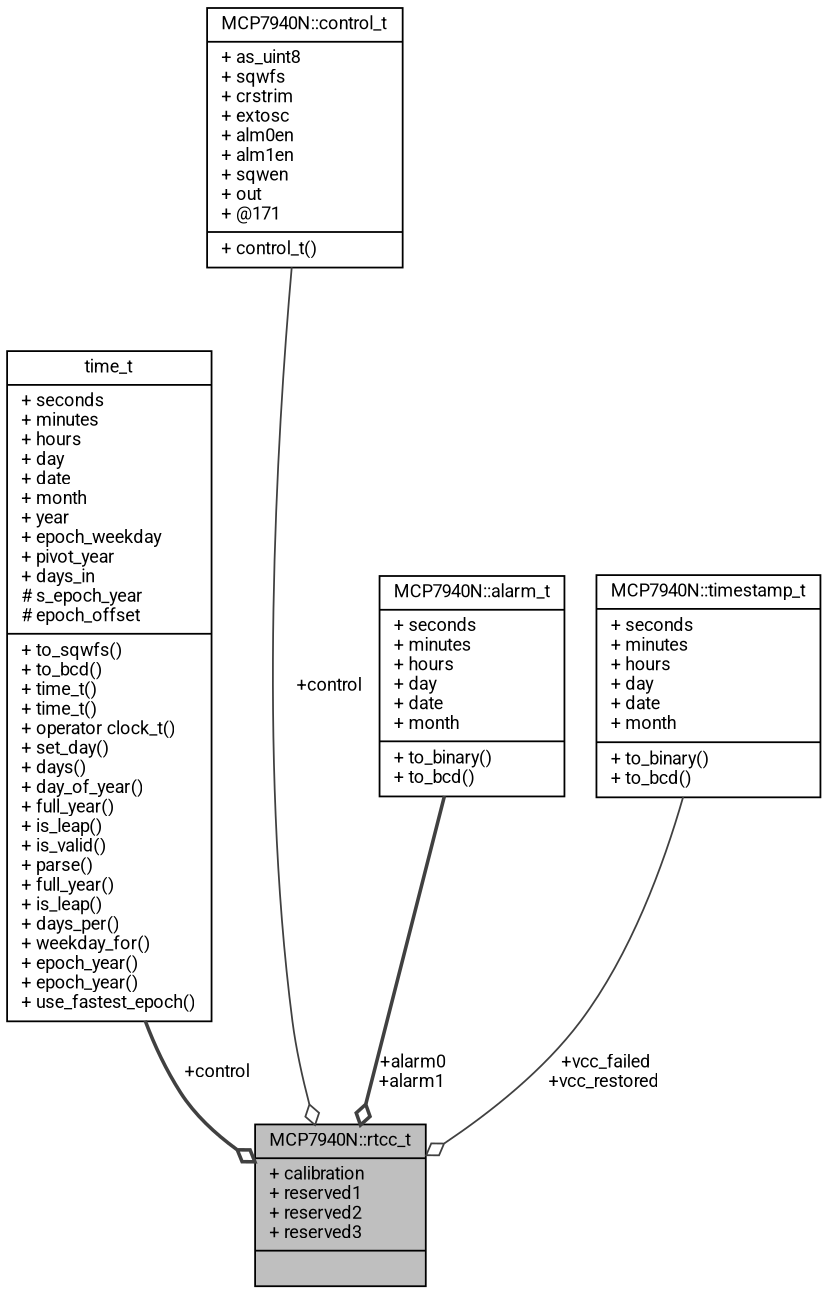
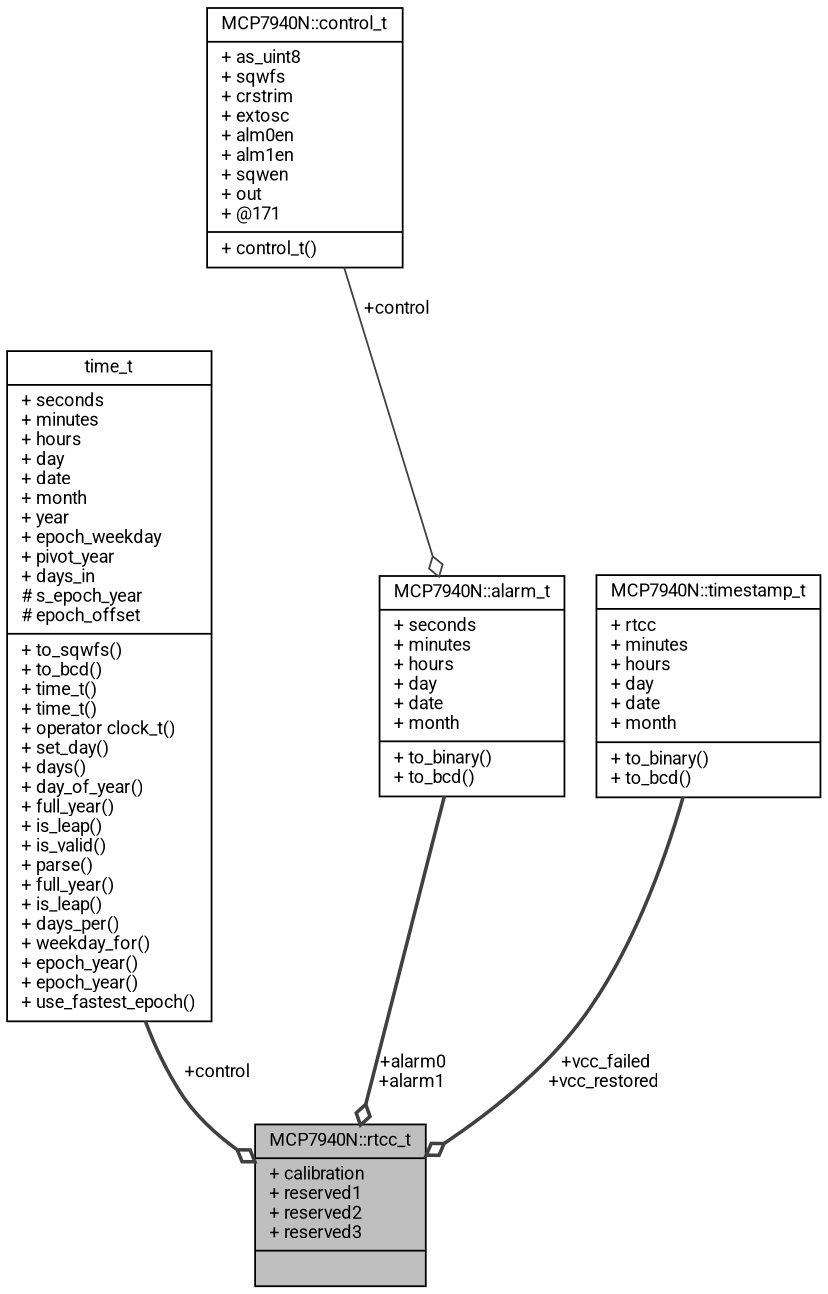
(652, 626) -> (634, 626)
(273, 687) -> (388, 412)
(599, 995) -> (599, 995)
